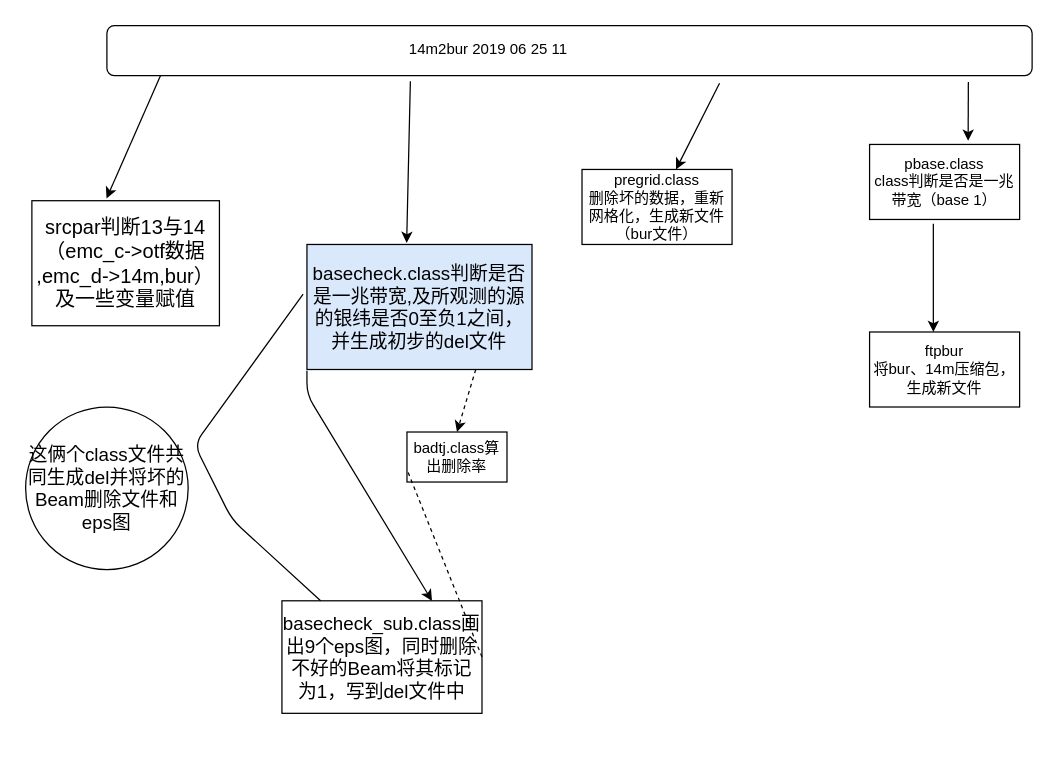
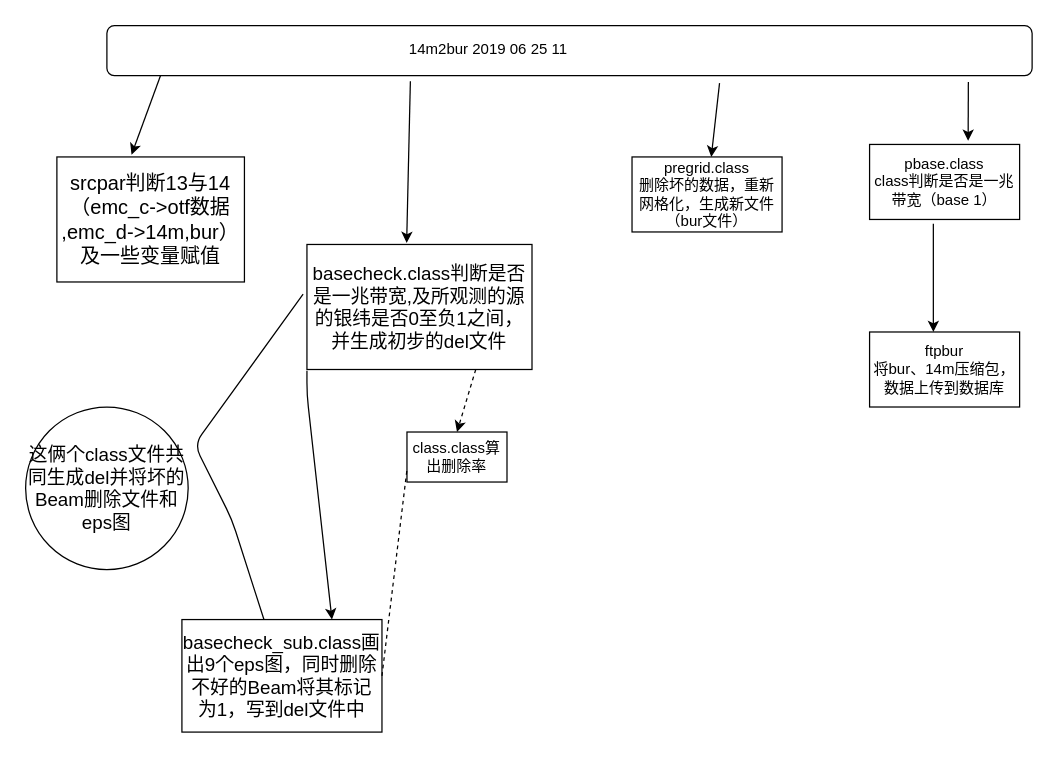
(657, 207) -> (707, 194)
(126, 263) -> (151, 219)
(419, 307) -> (419, 307)
(944, 369) -> (944, 369)
(457, 457) -> (457, 457)
(382, 657) -> (282, 676)
